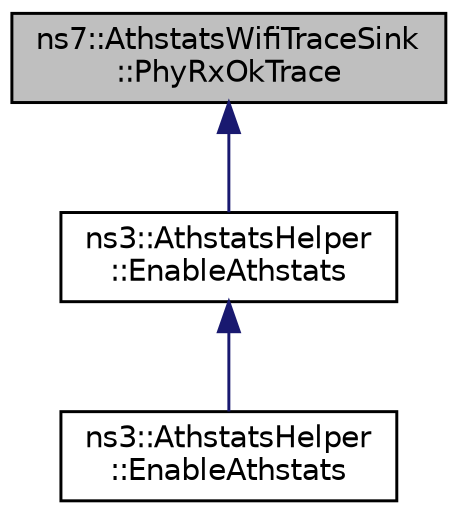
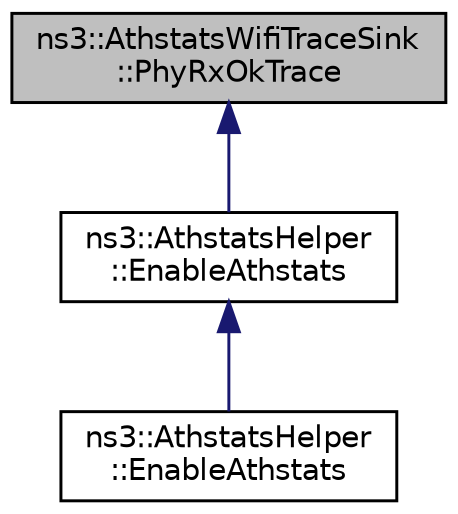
(229, 58) -> (229, 58)
